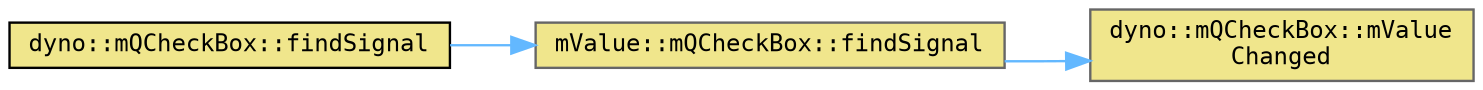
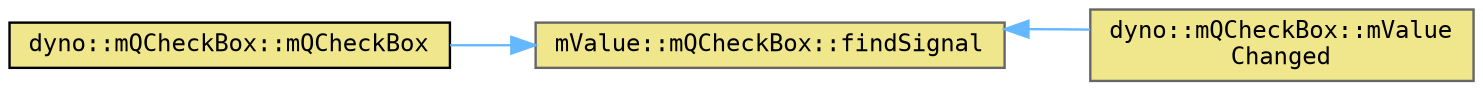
(230, 45) -> (230, 45)
(1035, 61) -> (1059, 29)
